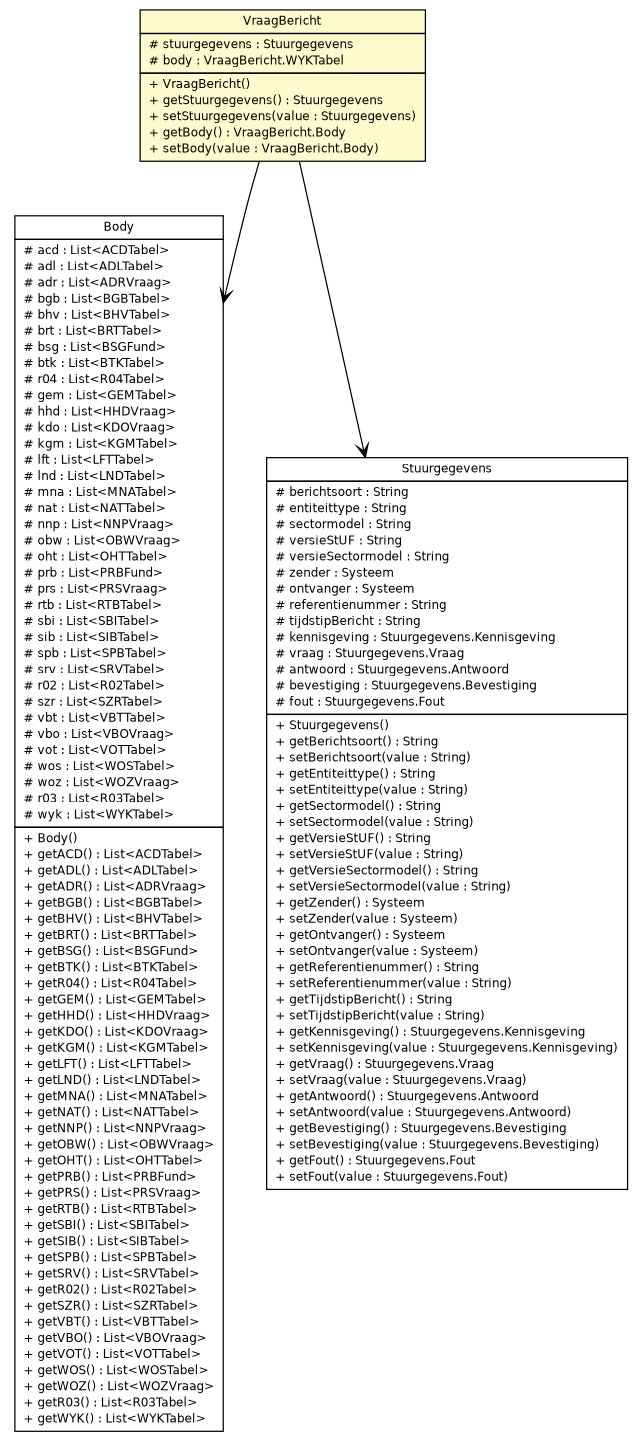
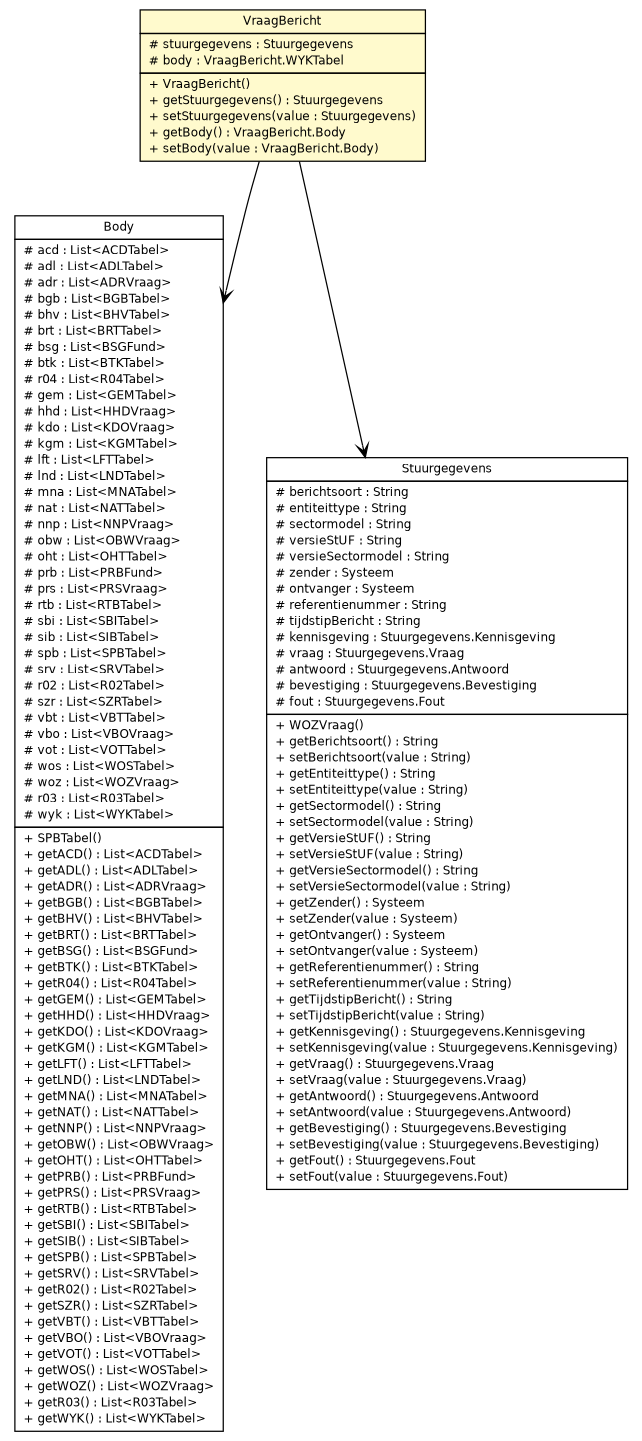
(332, 726) -> (320, 726)
(51, 838) -> (63, 838)
